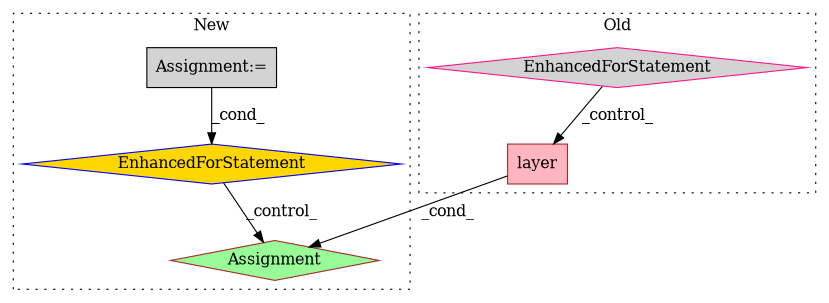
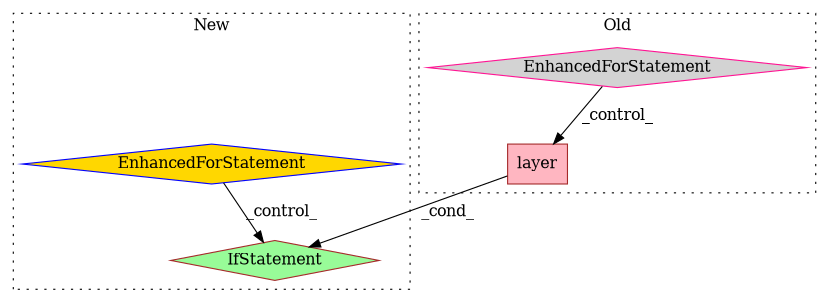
(212, 68) -> none
(275, 260) -> (275, 260)
